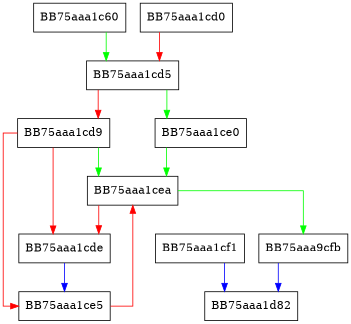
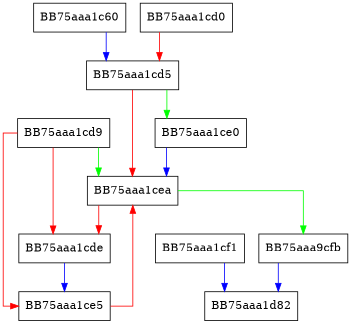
(106, 42) -> (106, 42)
(98, 100) -> (132, 129)
(166, 158) -> (166, 158)
